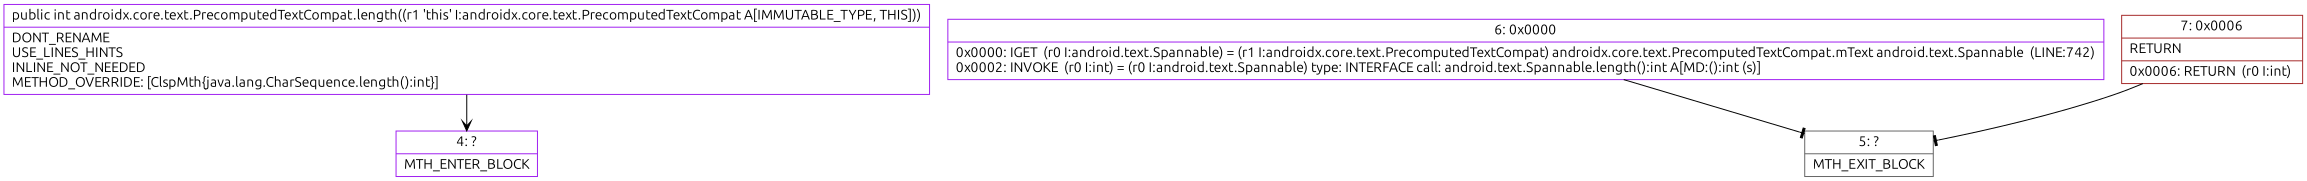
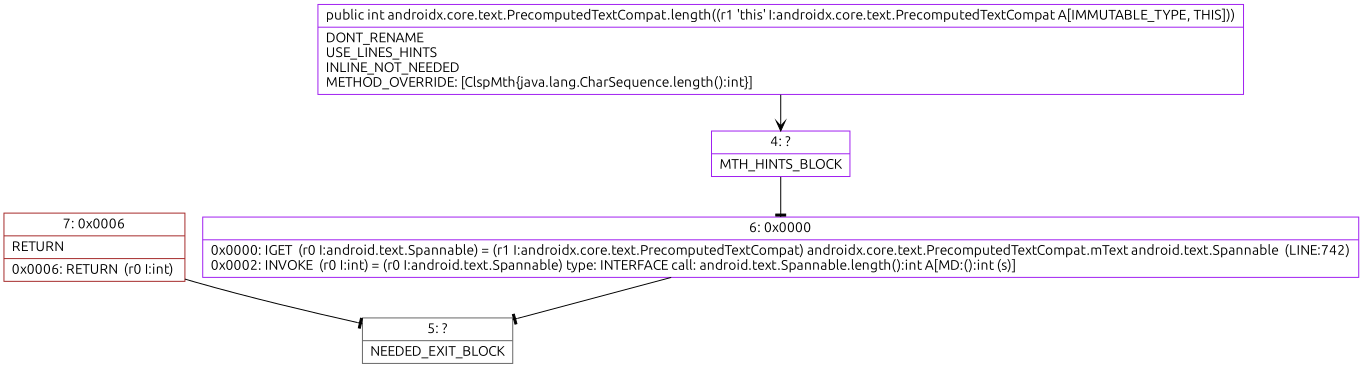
(467, 165) -> (781, 165)
(1869, 165) -> (438, 352)
none -> (781, 194)
